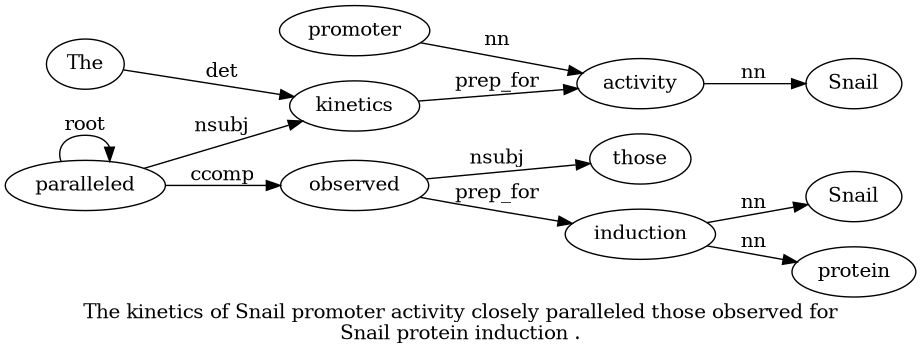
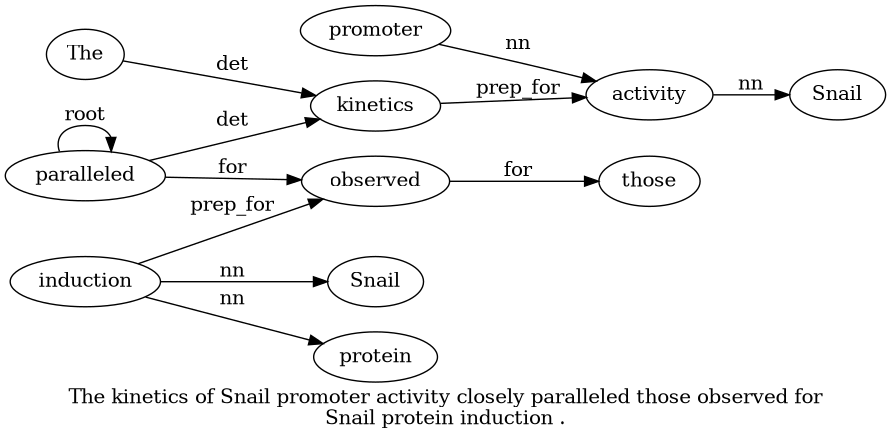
(222, 126) -> (233, 121)
(498, 158) -> (518, 171)
(222, 175) -> (233, 168)
(489, 210) -> (224, 234)
